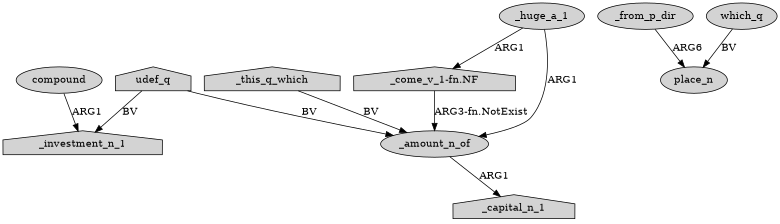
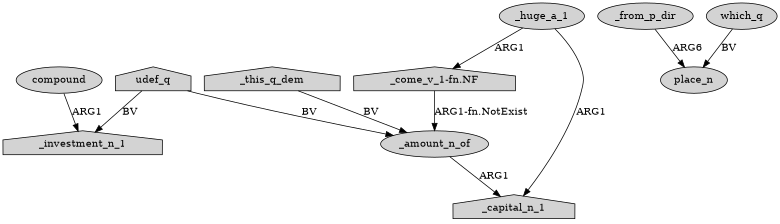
(272, 80) -> (272, 80)
(541, 99) -> (575, 111)
(481, 112) -> (481, 112)
